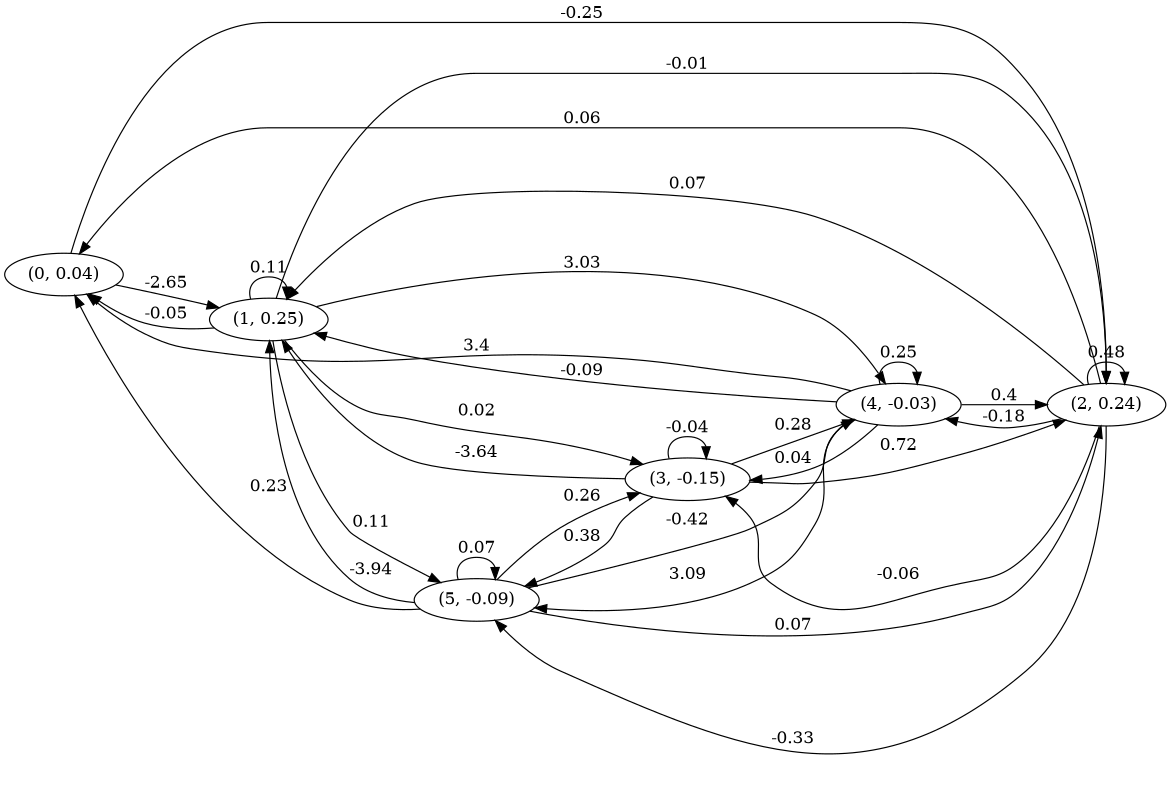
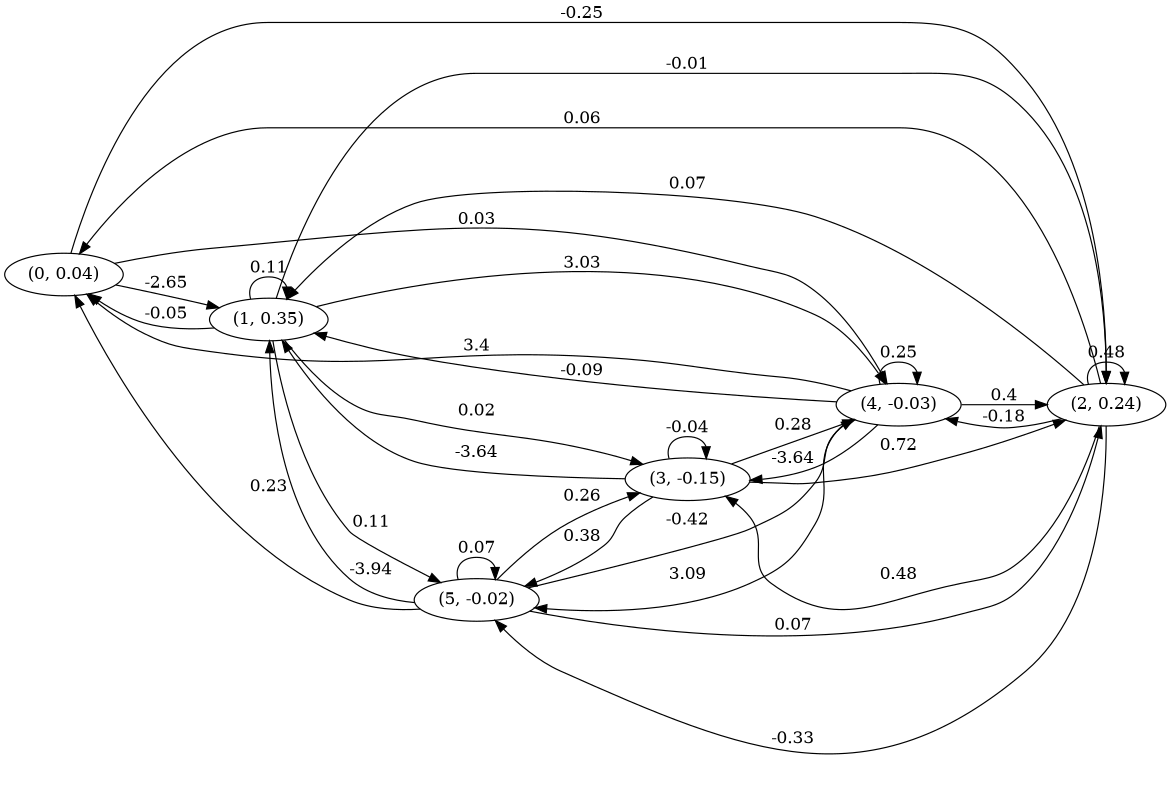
none -> (521, 229)
(269, 320) -> (269, 320)
(793, 459) -> (793, 459)
(899, 575) -> (899, 575)
(477, 600) -> (477, 600)
